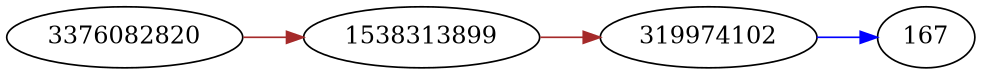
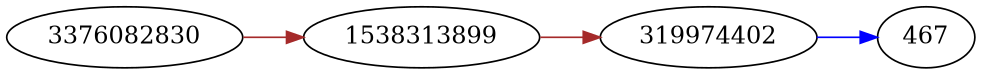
(125, 37) -> (125, 37)
(709, 37) -> (709, 37)
(926, 37) -> (926, 37)
